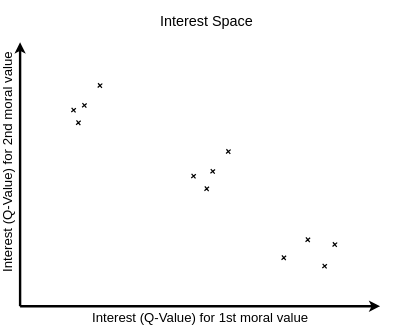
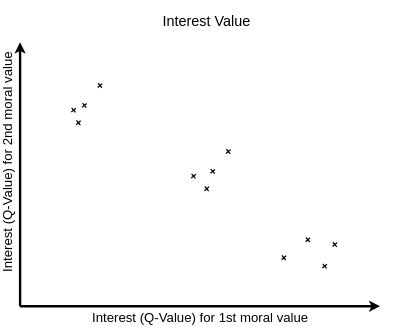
(207, 21) -> (207, 21)
